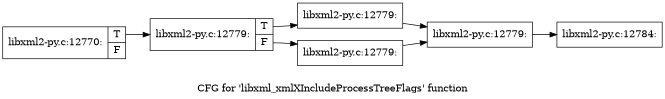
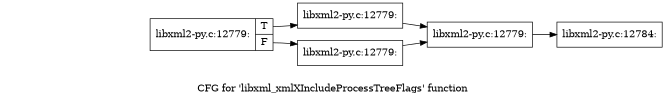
(64, 43) -> none
